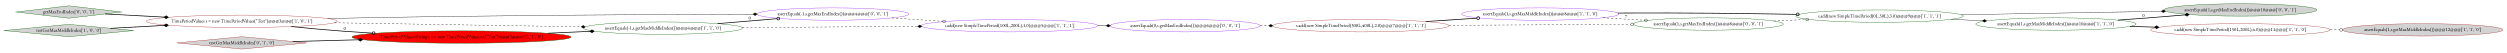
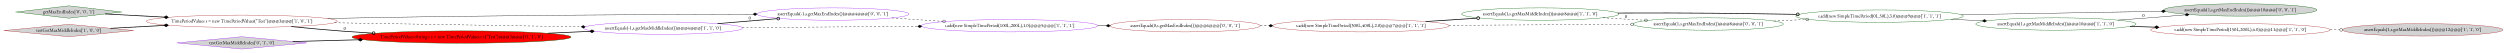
(1540, 14) -> (1540, 14)
(1626, 17) -> (1626, 17)
(2151, 18) -> (2151, 18)
(1185, 26) -> (1185, 26)
(663, 28) -> (663, 28)
(69, 31) -> (69, 31)
(242, 43) -> (242, 43)
